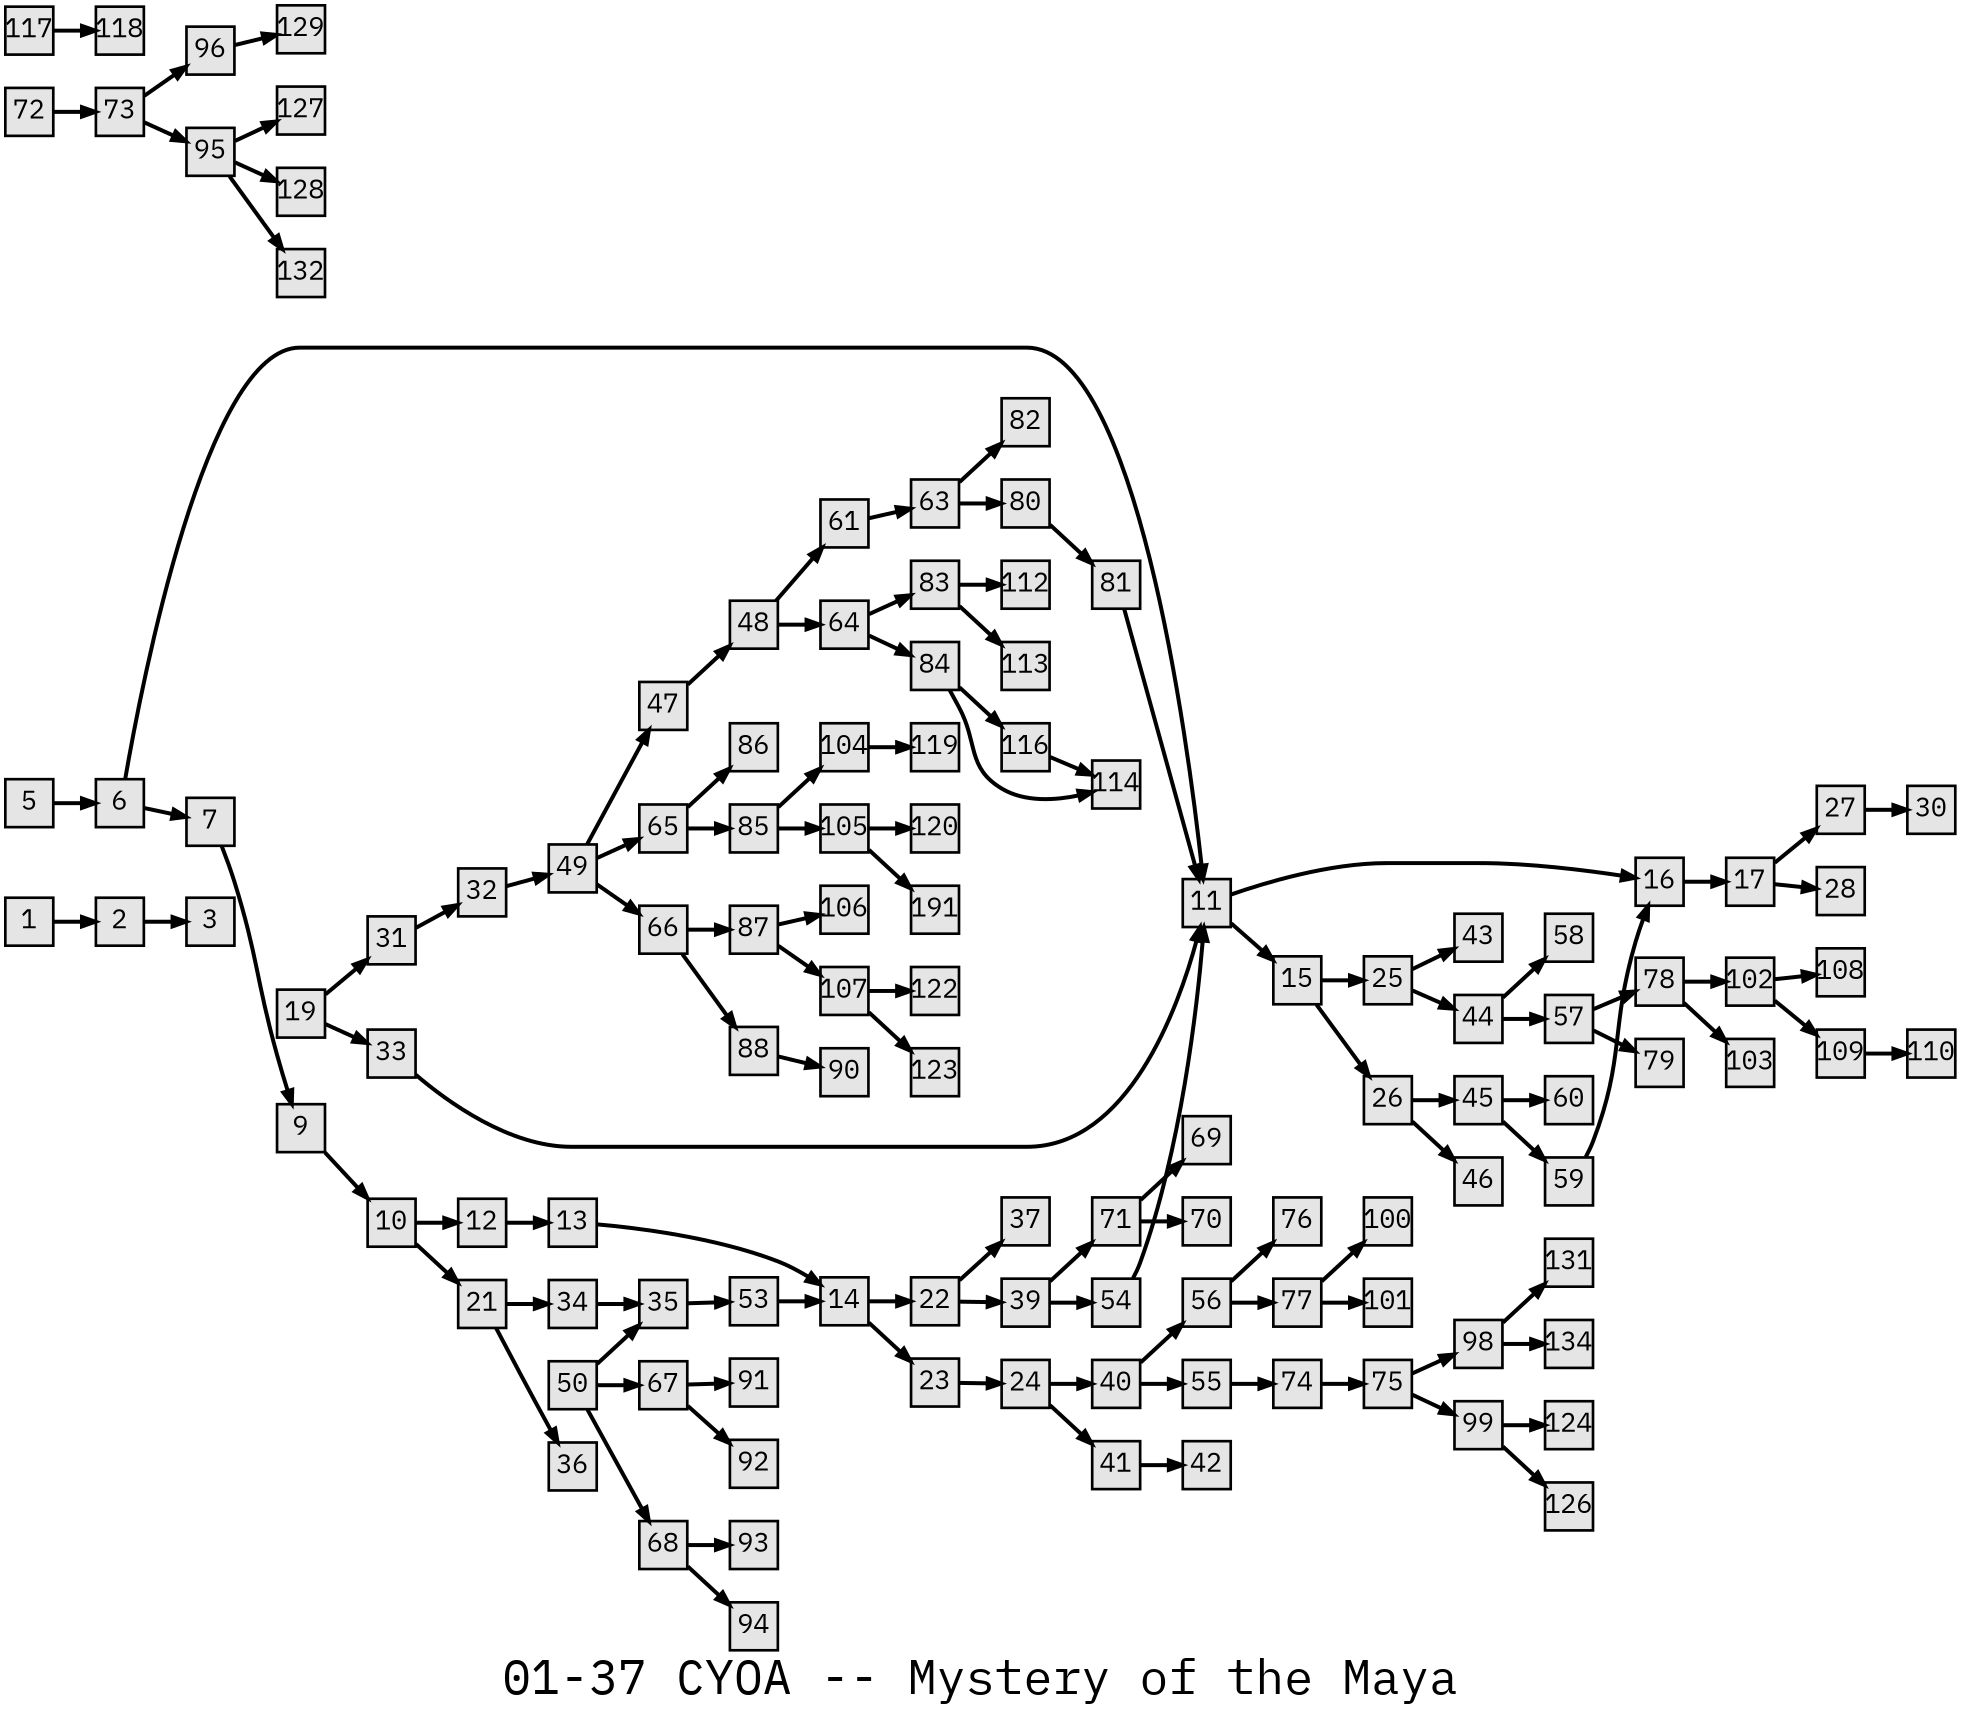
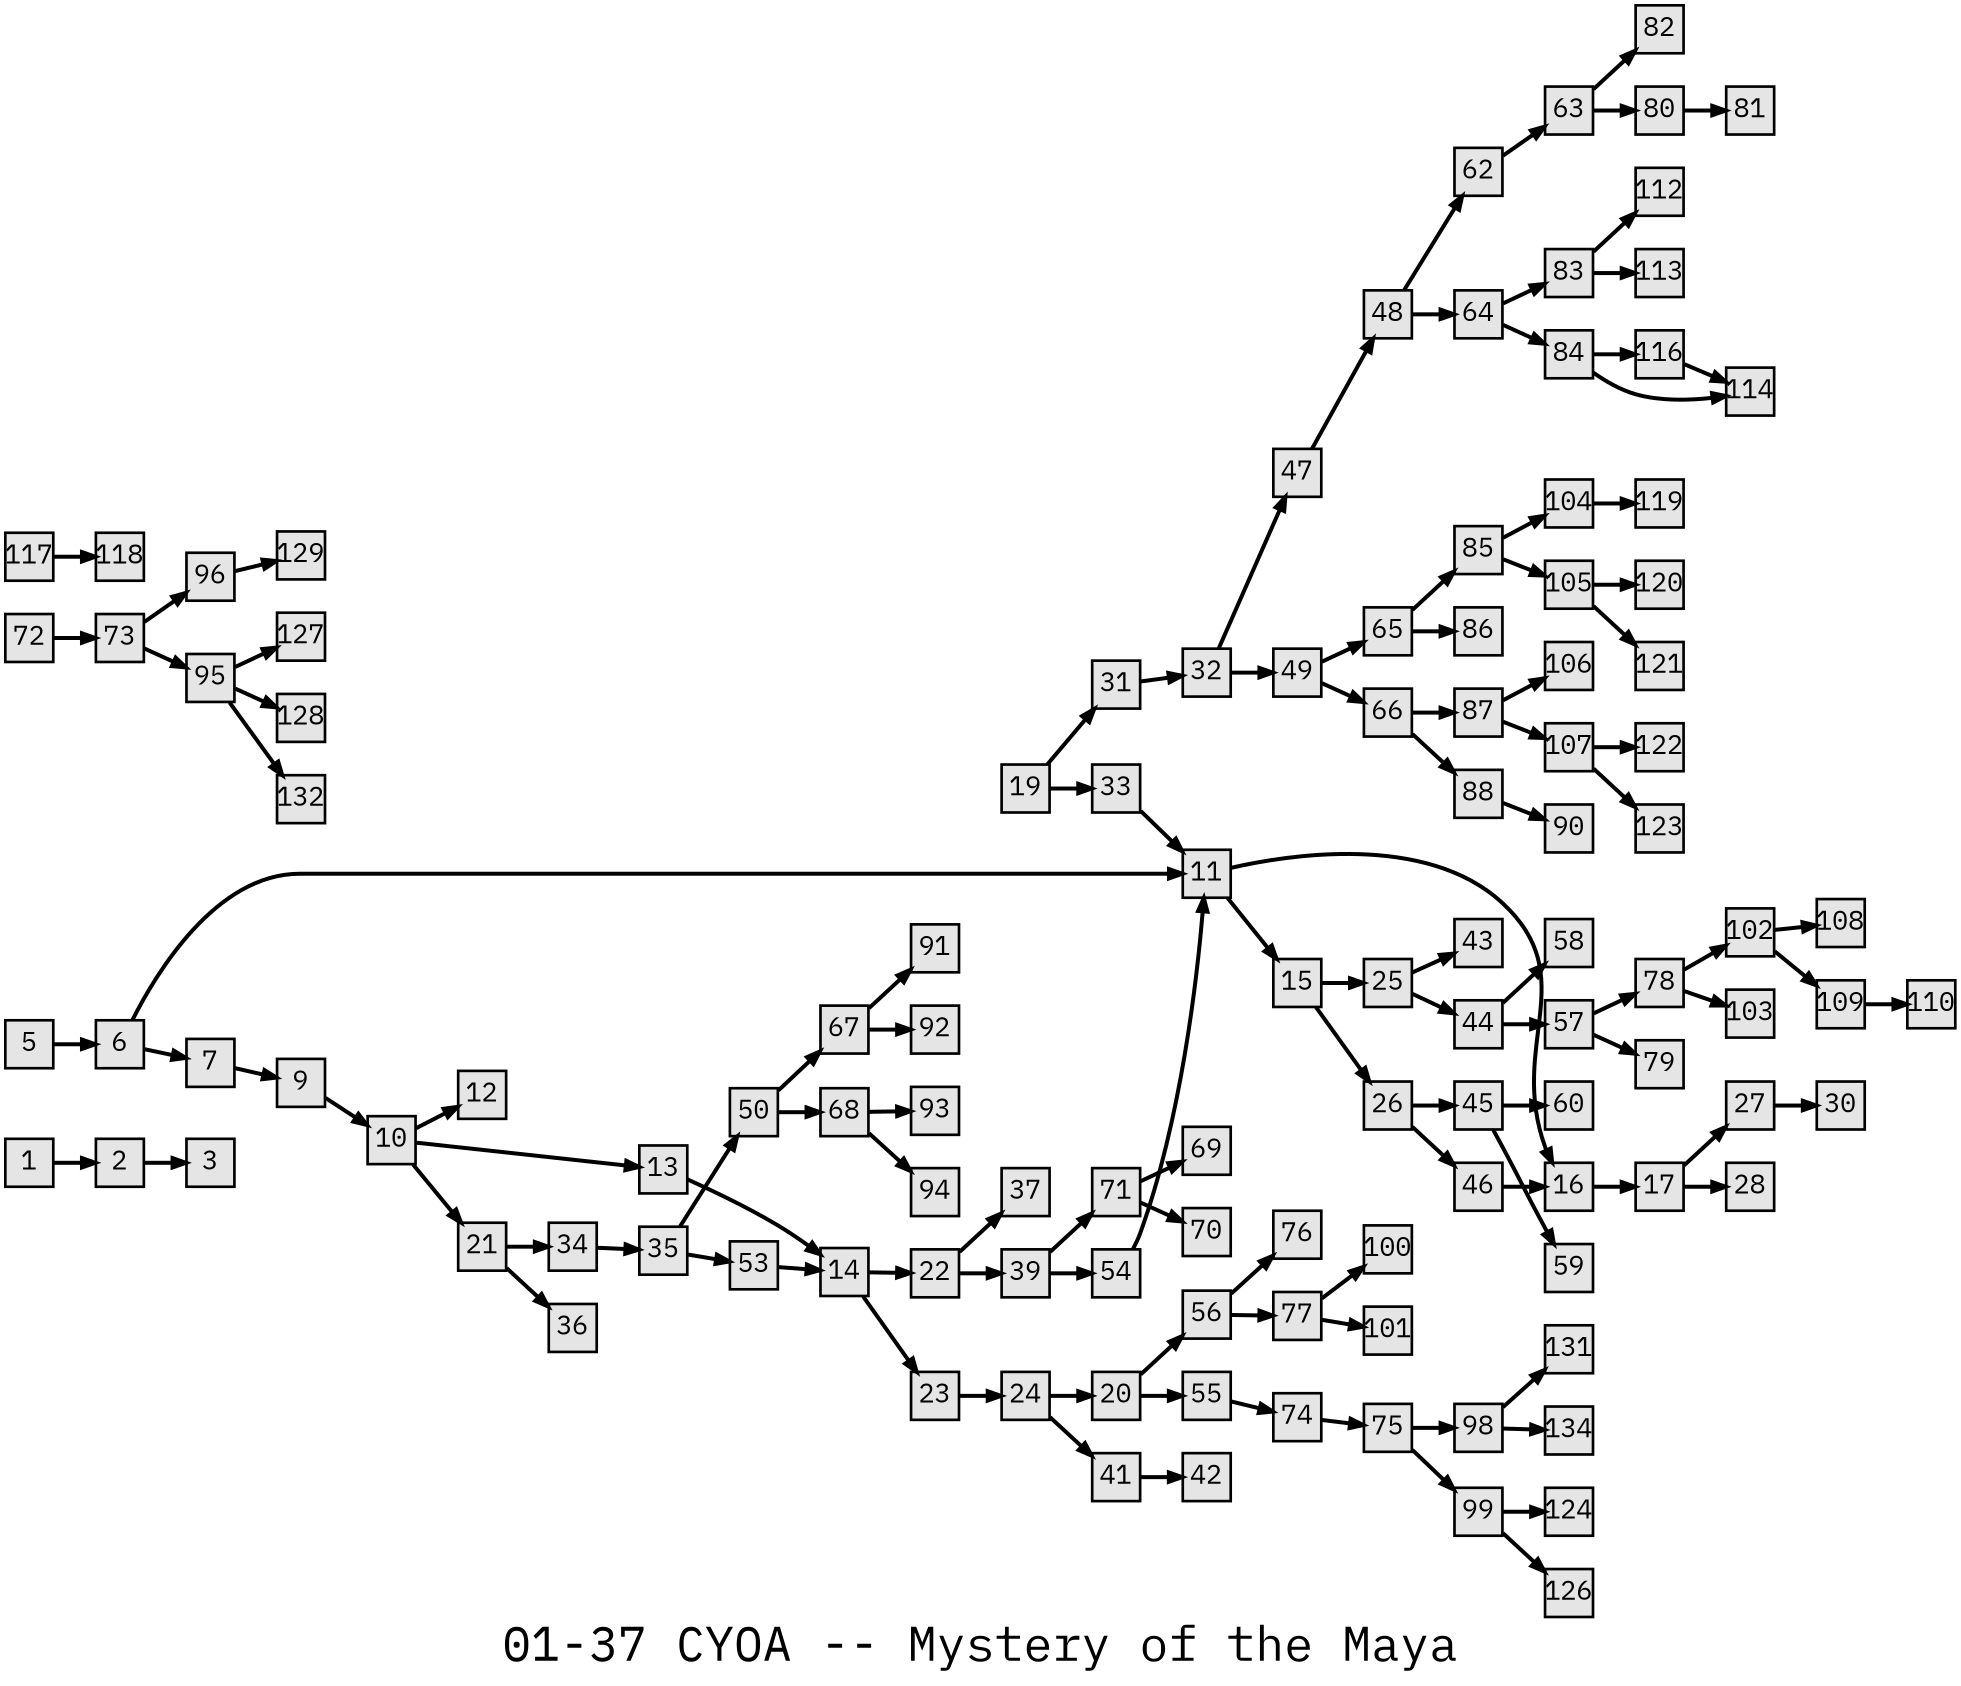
(844, 523) -> (1478, 172)
(1160, 738) -> none
(615, 793) -> (1249, 579)
(935, 910) -> (1660, 666)
(1618, 1033) -> (1514, 1187)
(521, 1223) -> (521, 1154)
(613, 1349) -> (700, 1195)
(1116, 1384) -> (1116, 1396)
